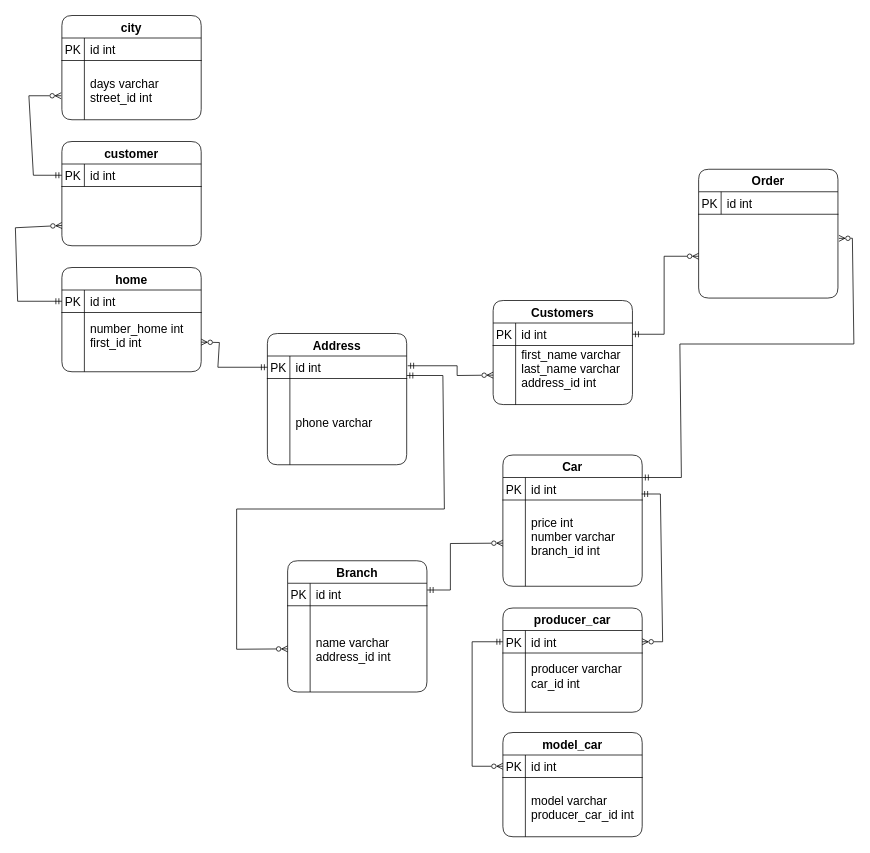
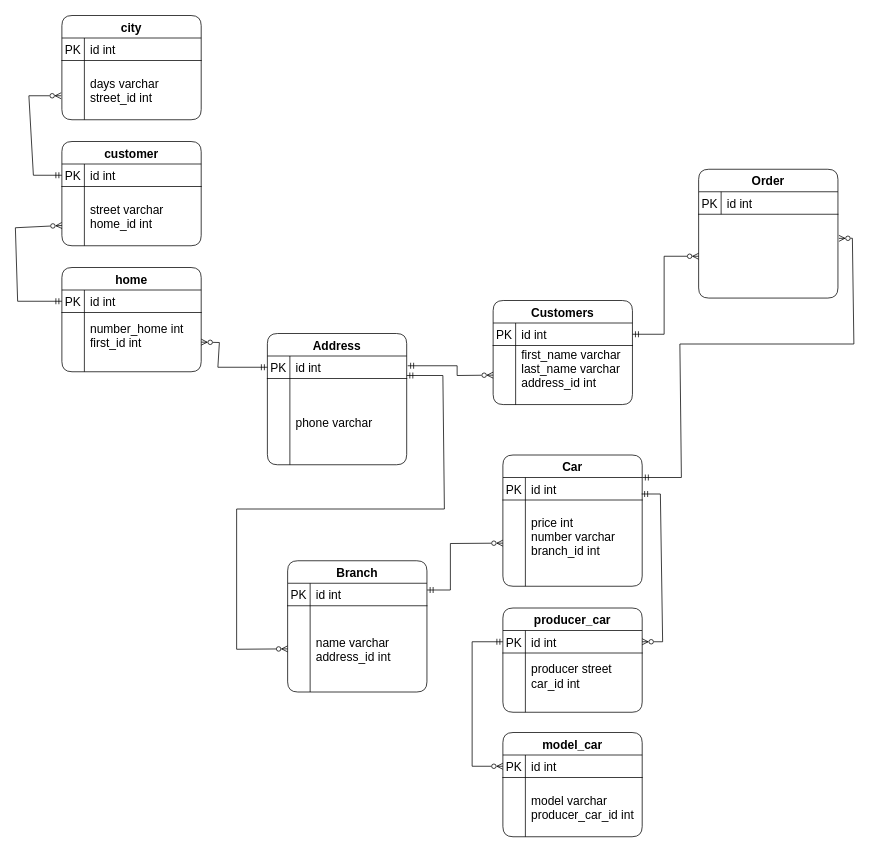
none -> (143, 216)
(583, 669) -> (580, 669)
